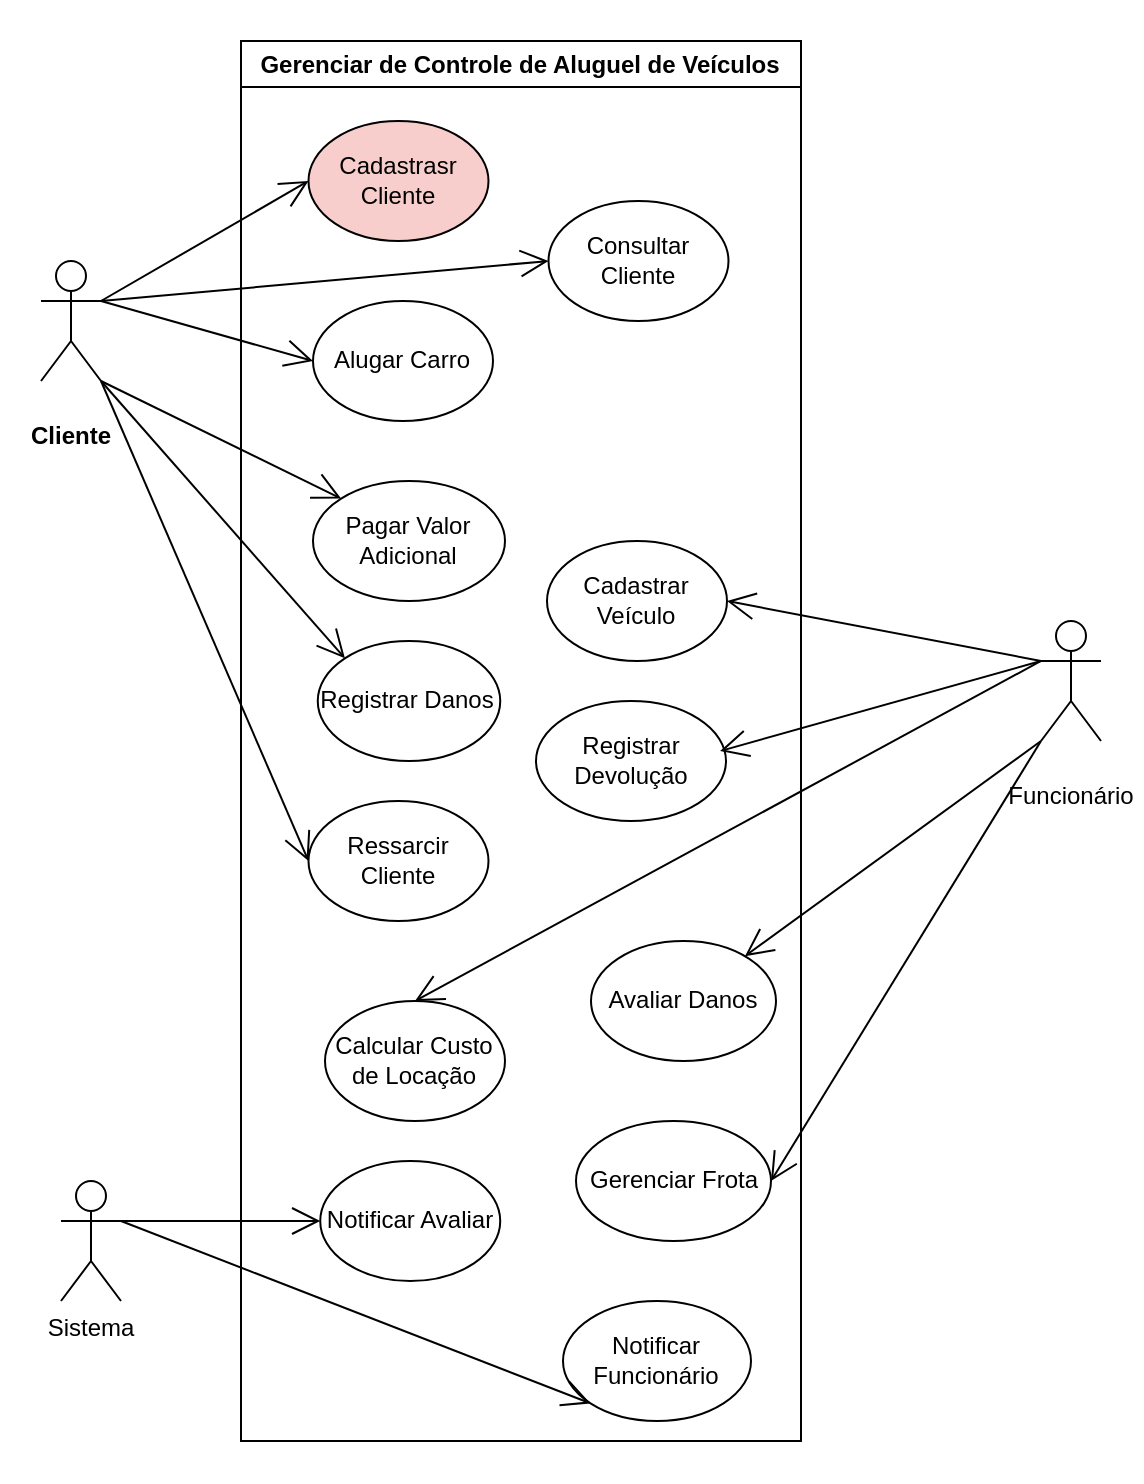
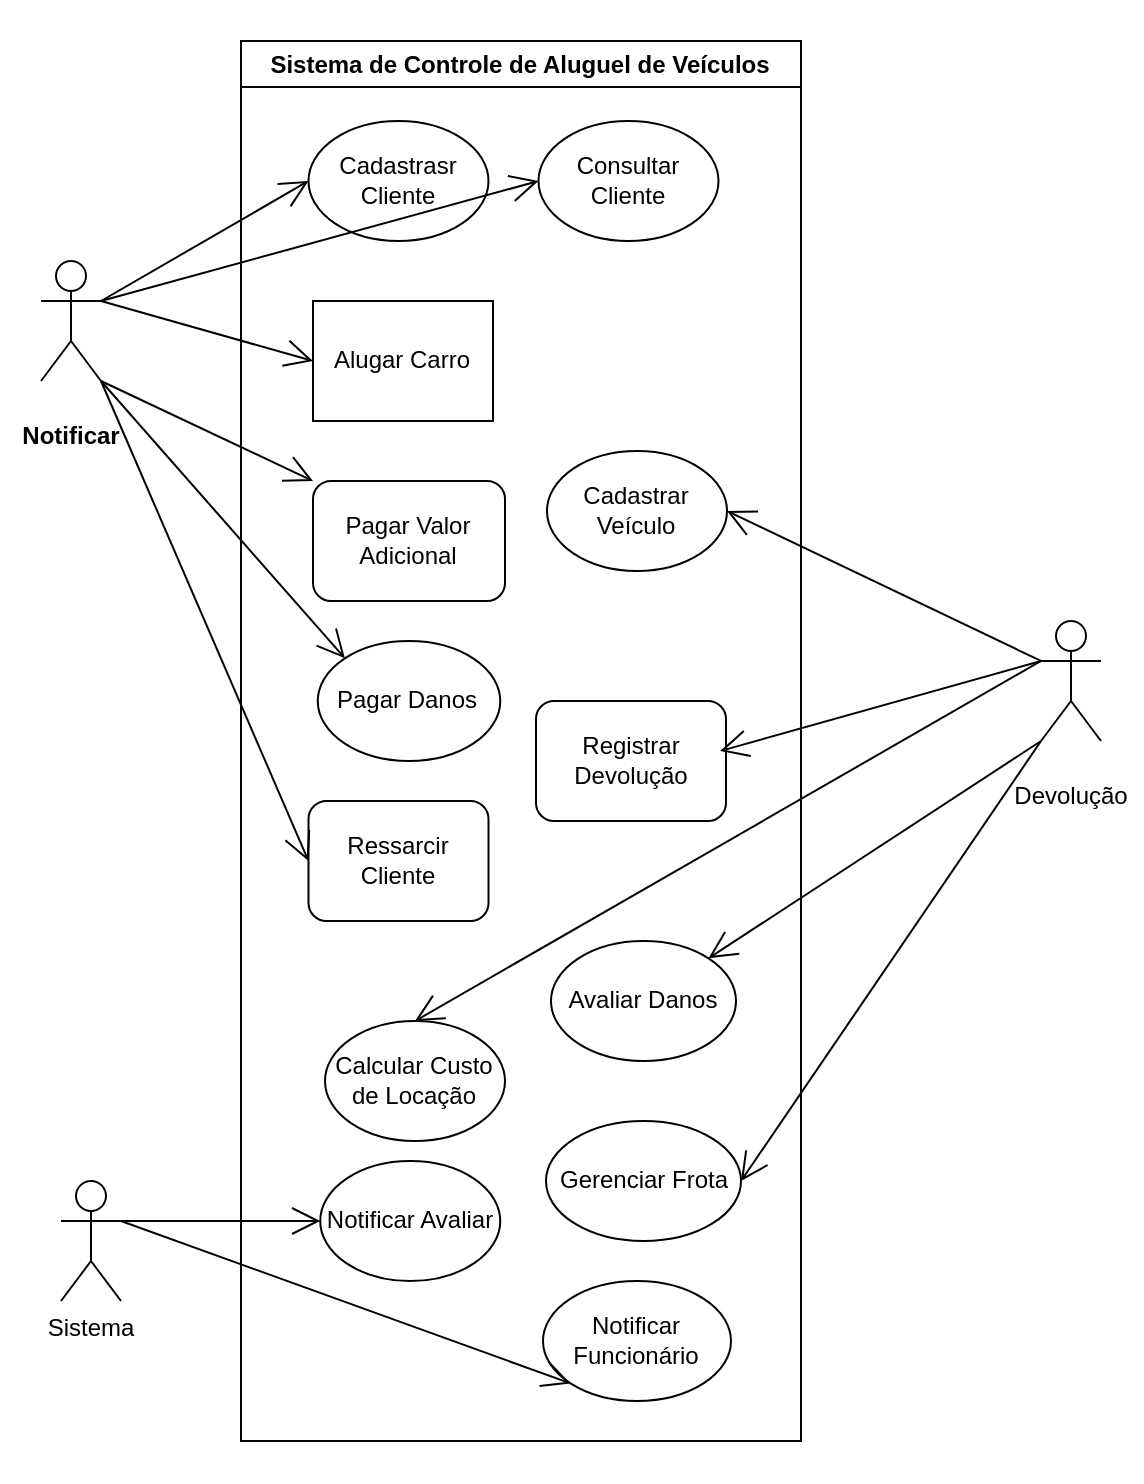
(520, 65) -> (520, 65)
(399, 181) -> (399, 181)
(639, 261) -> (629, 181)
(403, 361) -> (403, 361)
(72, 409) -> (72, 409)
(409, 541) -> (409, 541)
(637, 601) -> (637, 511)
(408, 701) -> (408, 701)
(631, 761) -> (631, 761)
(1072, 769) -> (1072, 769)
(399, 861) -> (399, 861)
(684, 1001) -> (644, 1001)
(415, 1061) -> (415, 1081)
(674, 1181) -> (644, 1181)
(657, 1361) -> (637, 1341)
